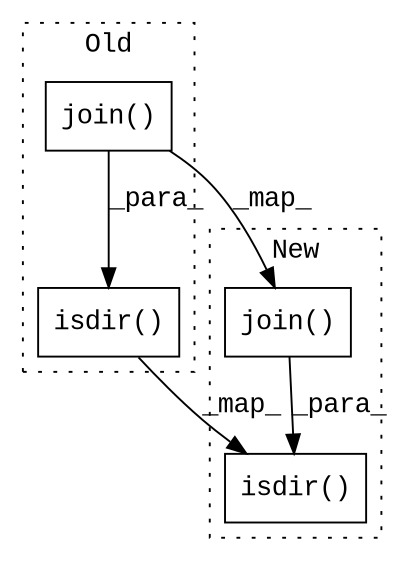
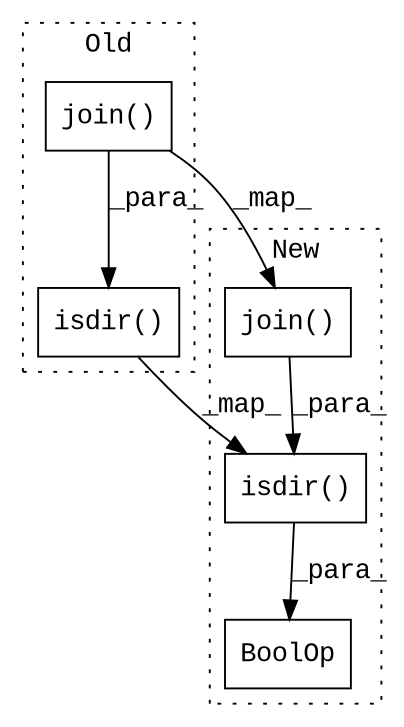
none -> (288, 654)
